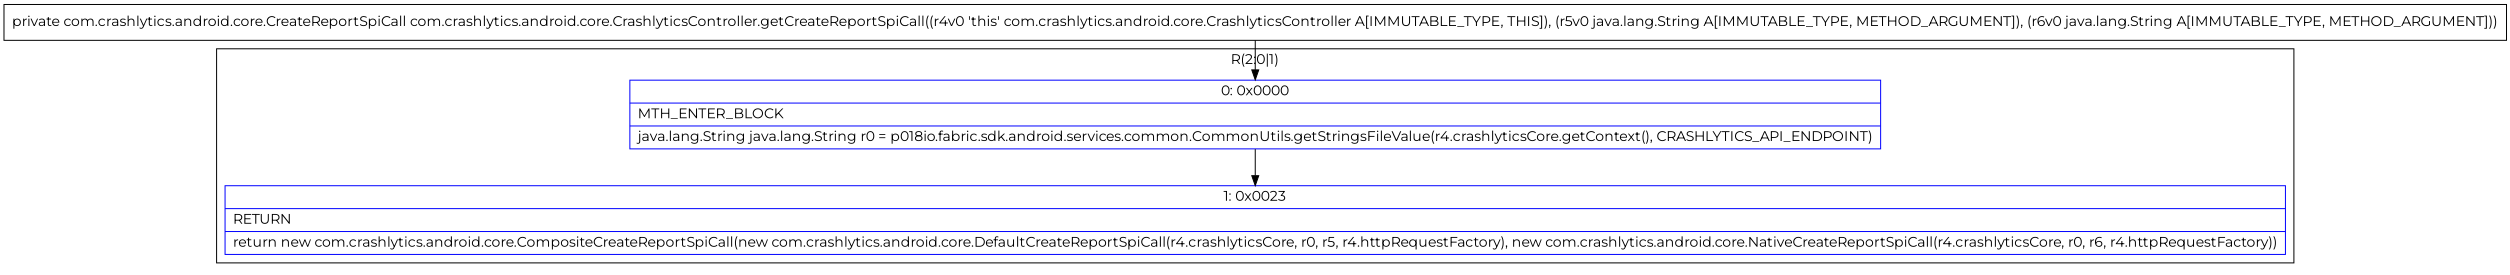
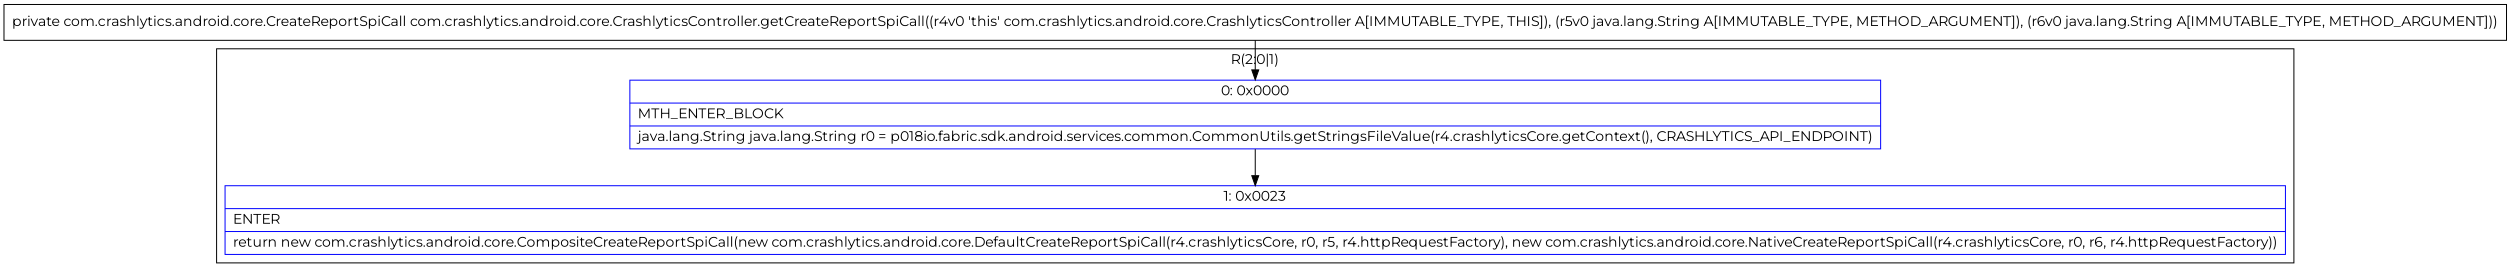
(262, 220) -> (257, 220)
